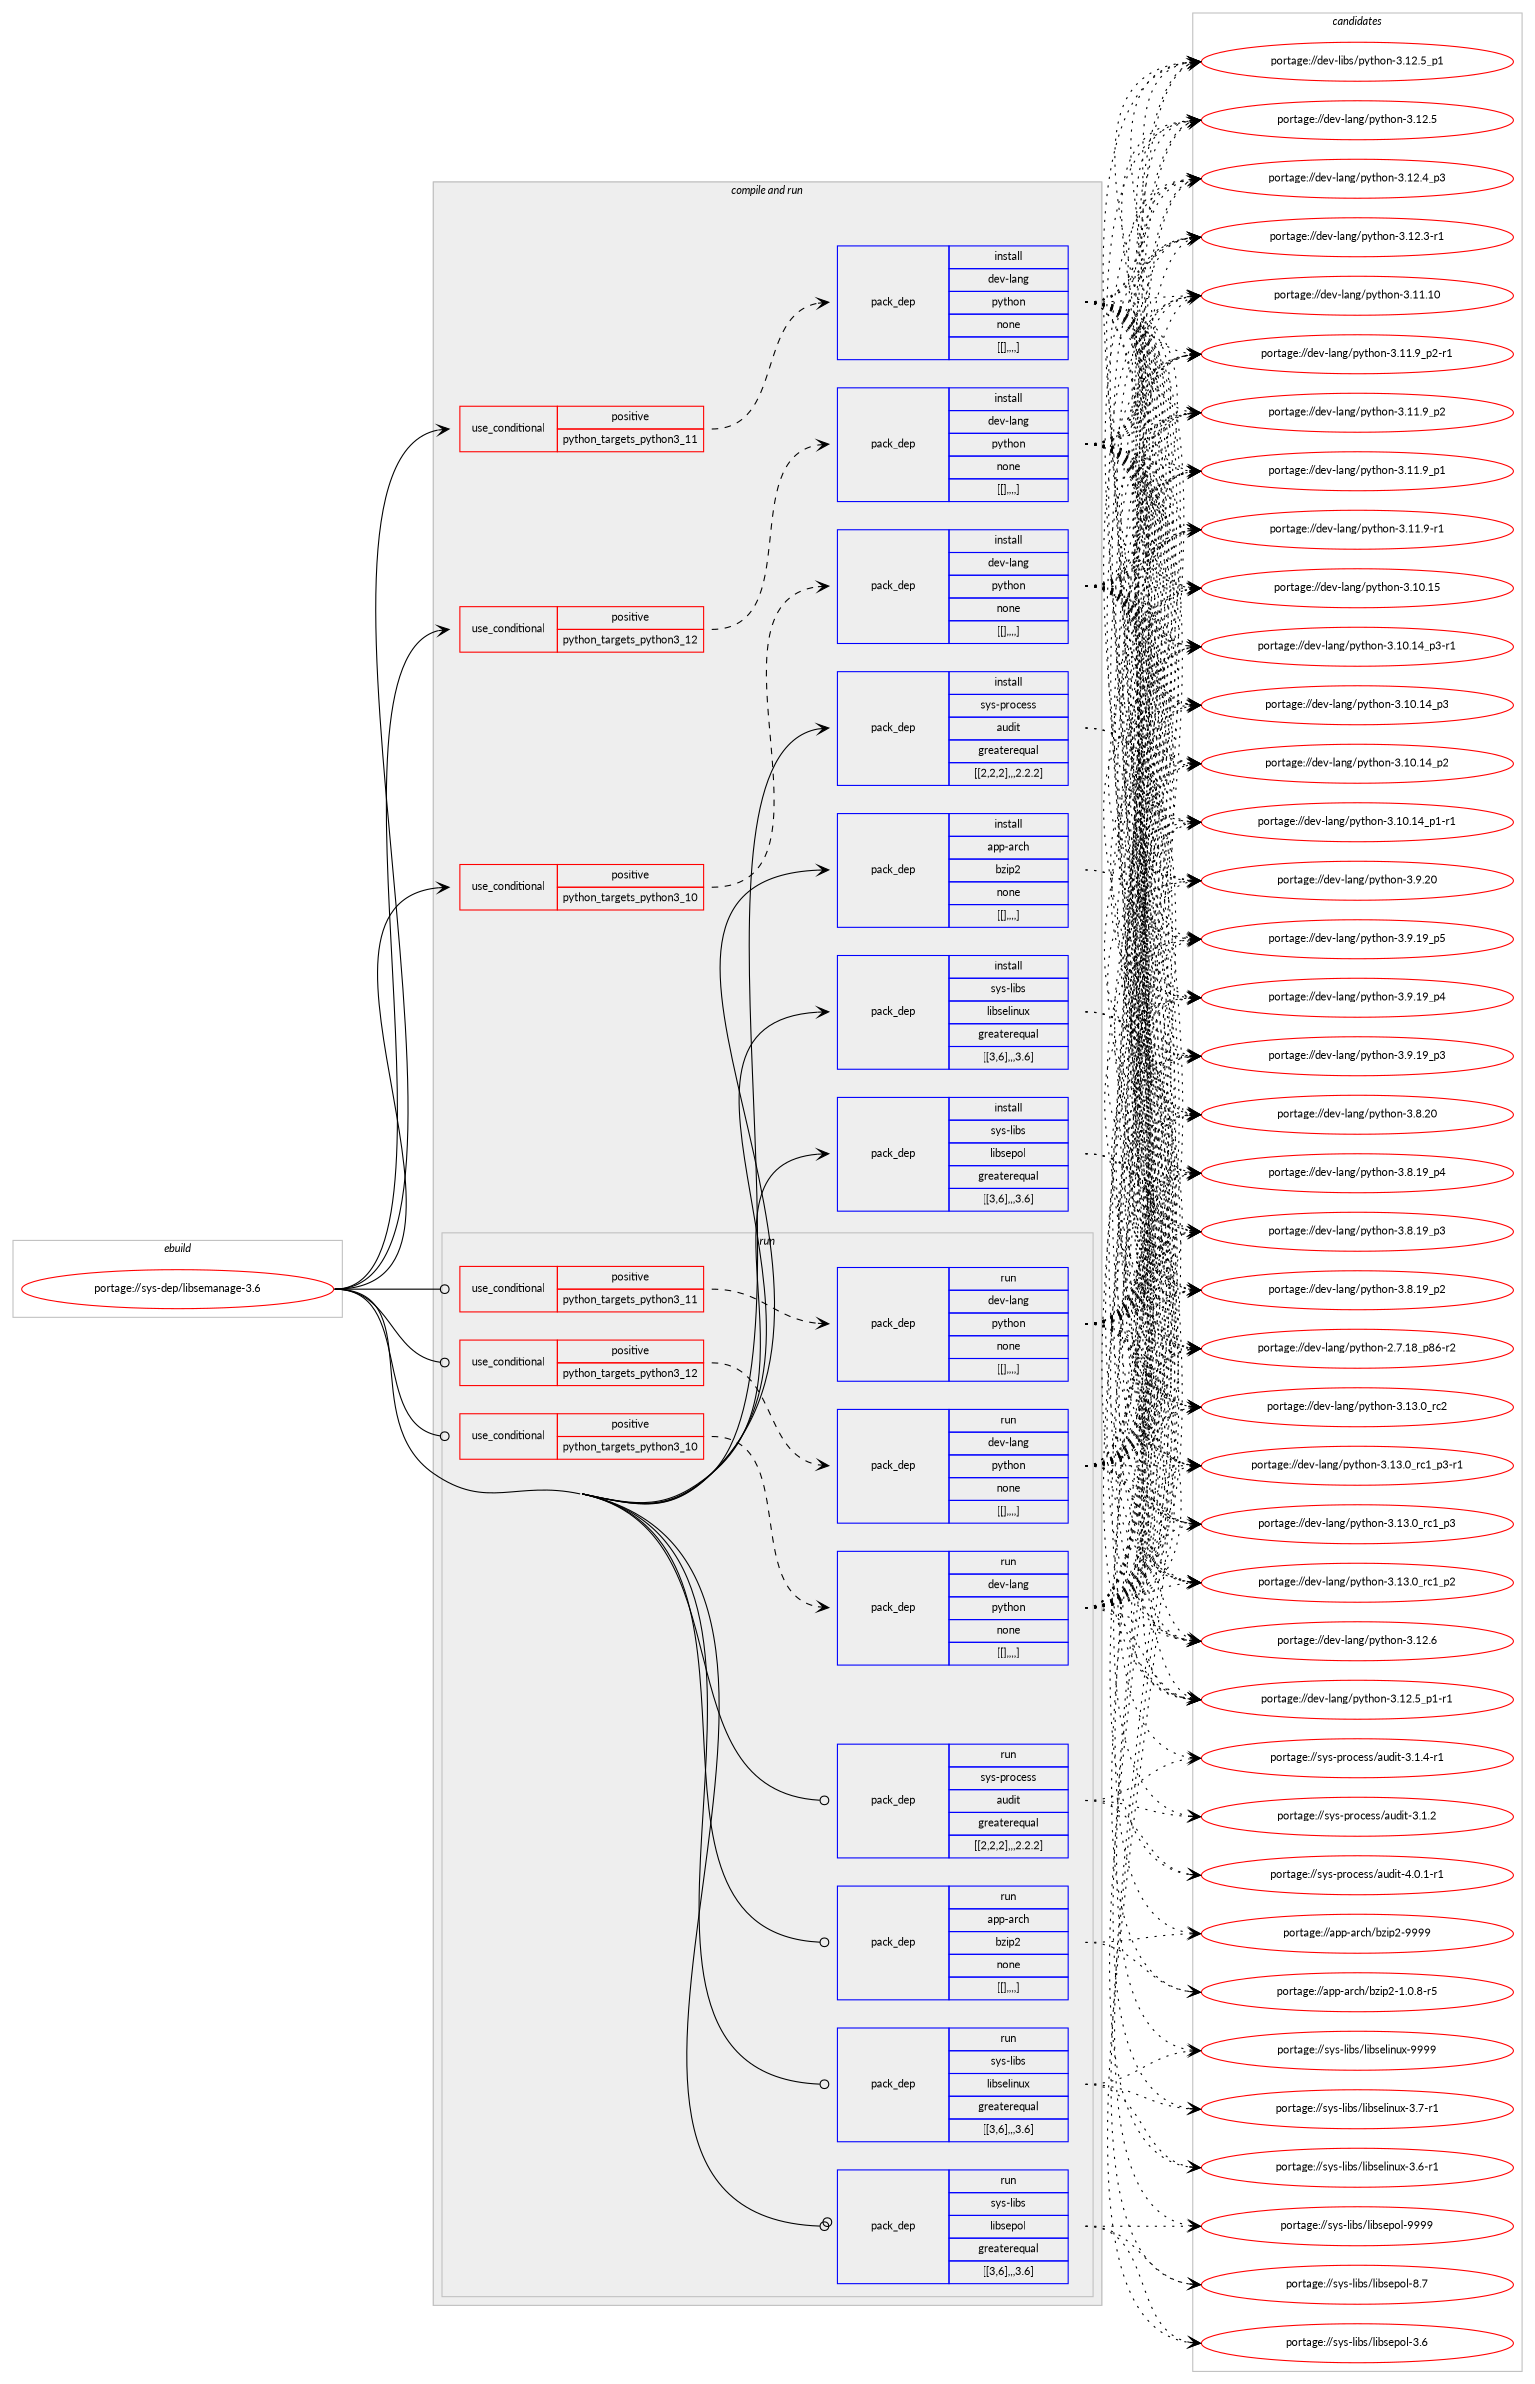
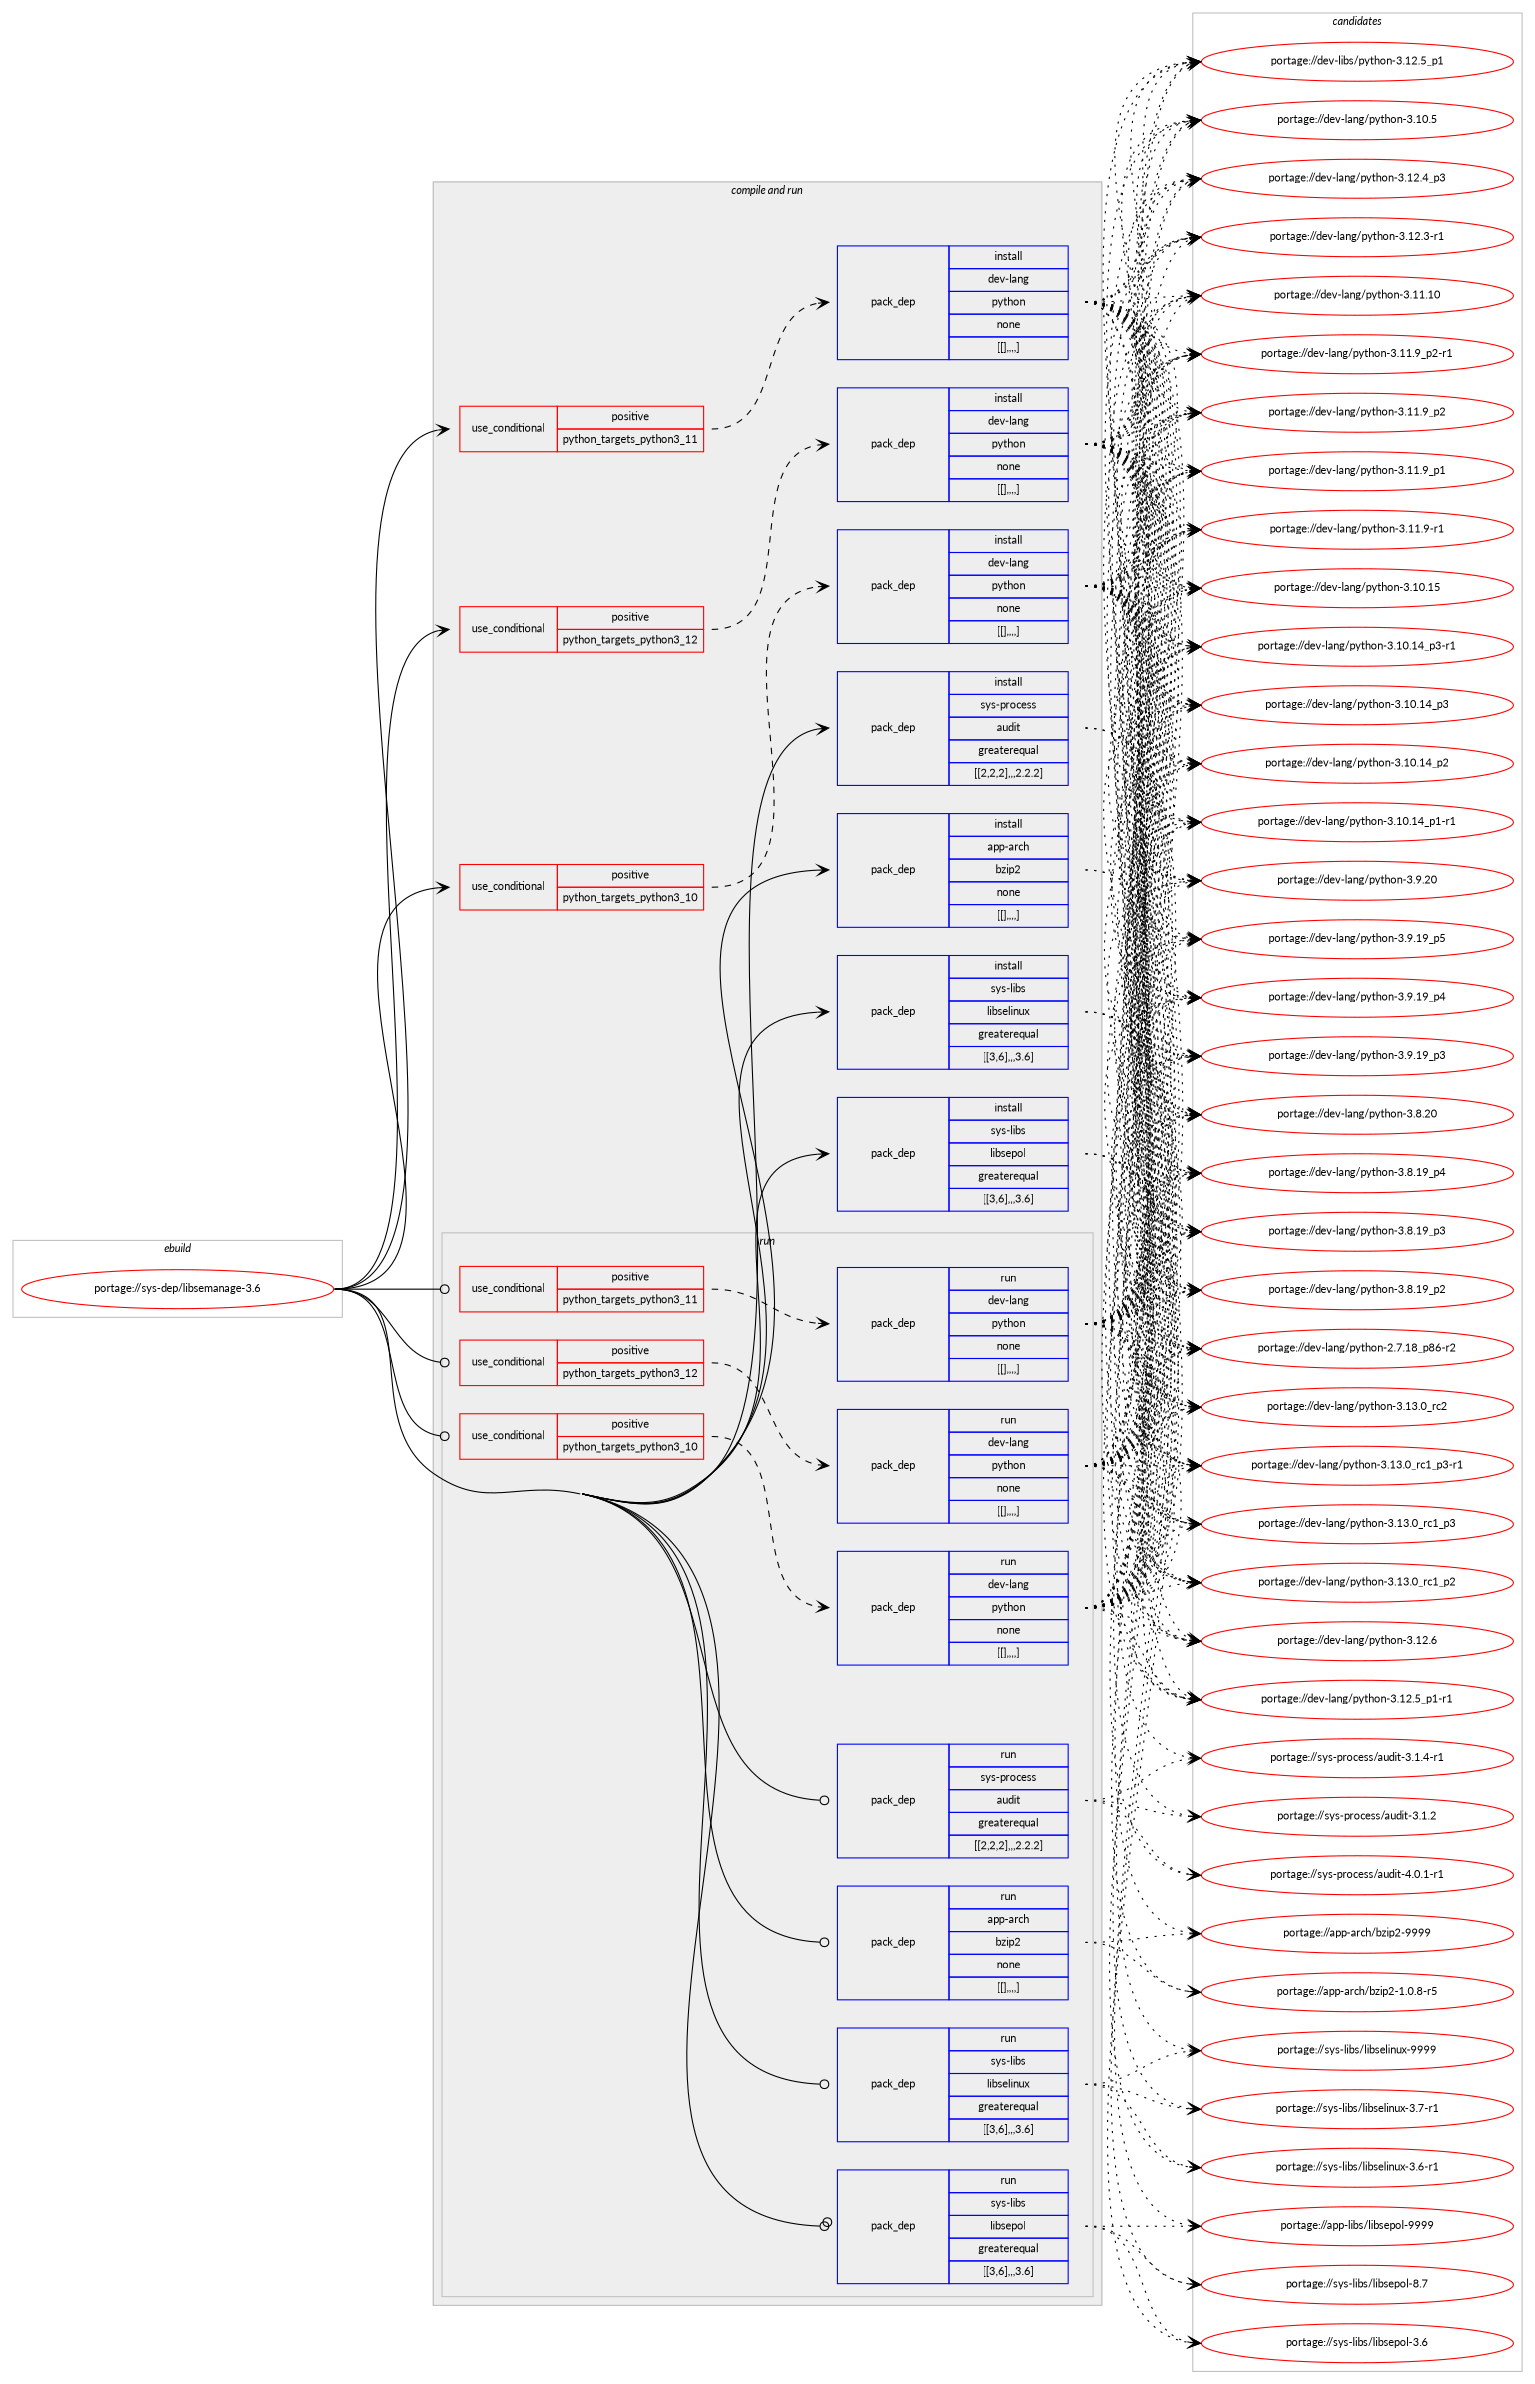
(1357, 120) -> (1357, 120)
(1357, 2226) -> (1357, 2226)
